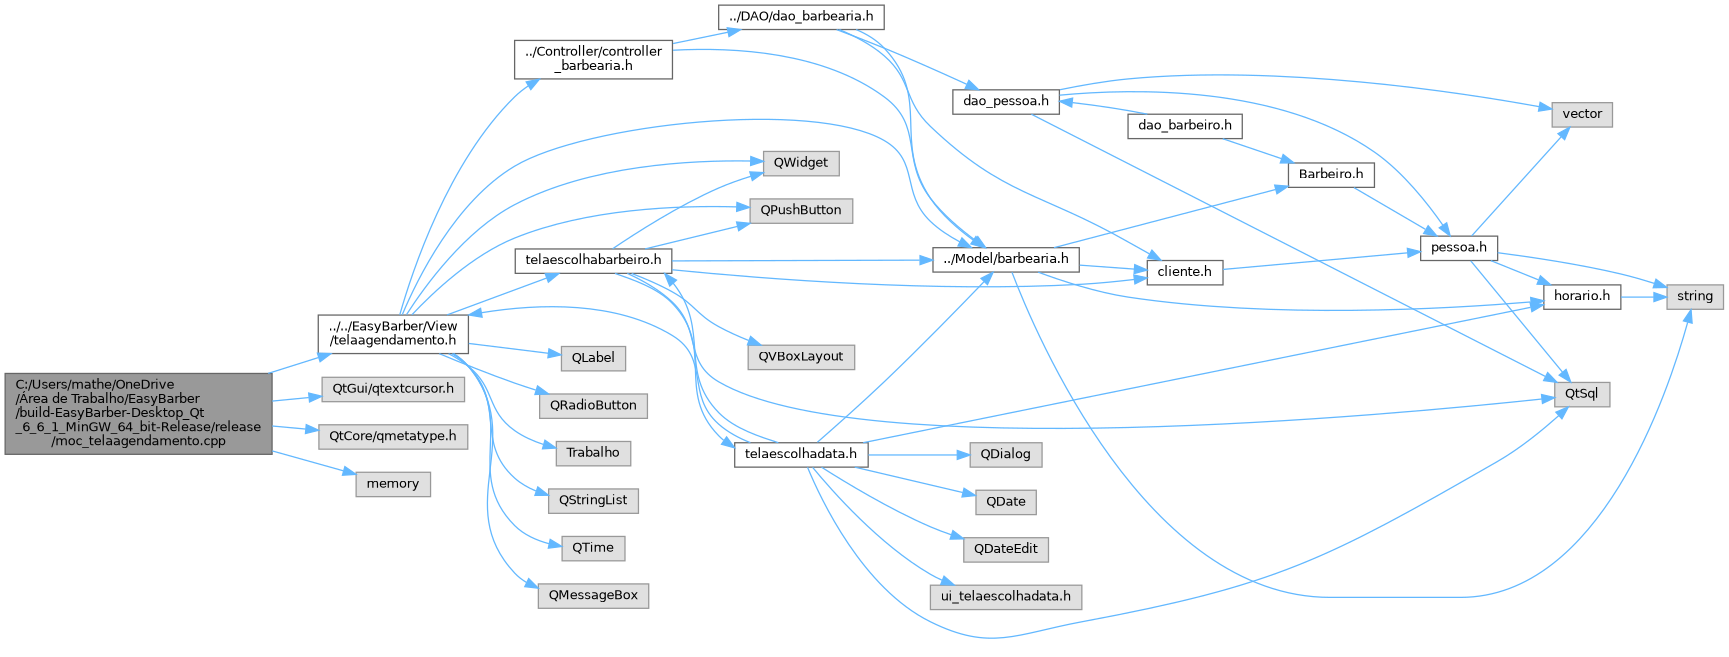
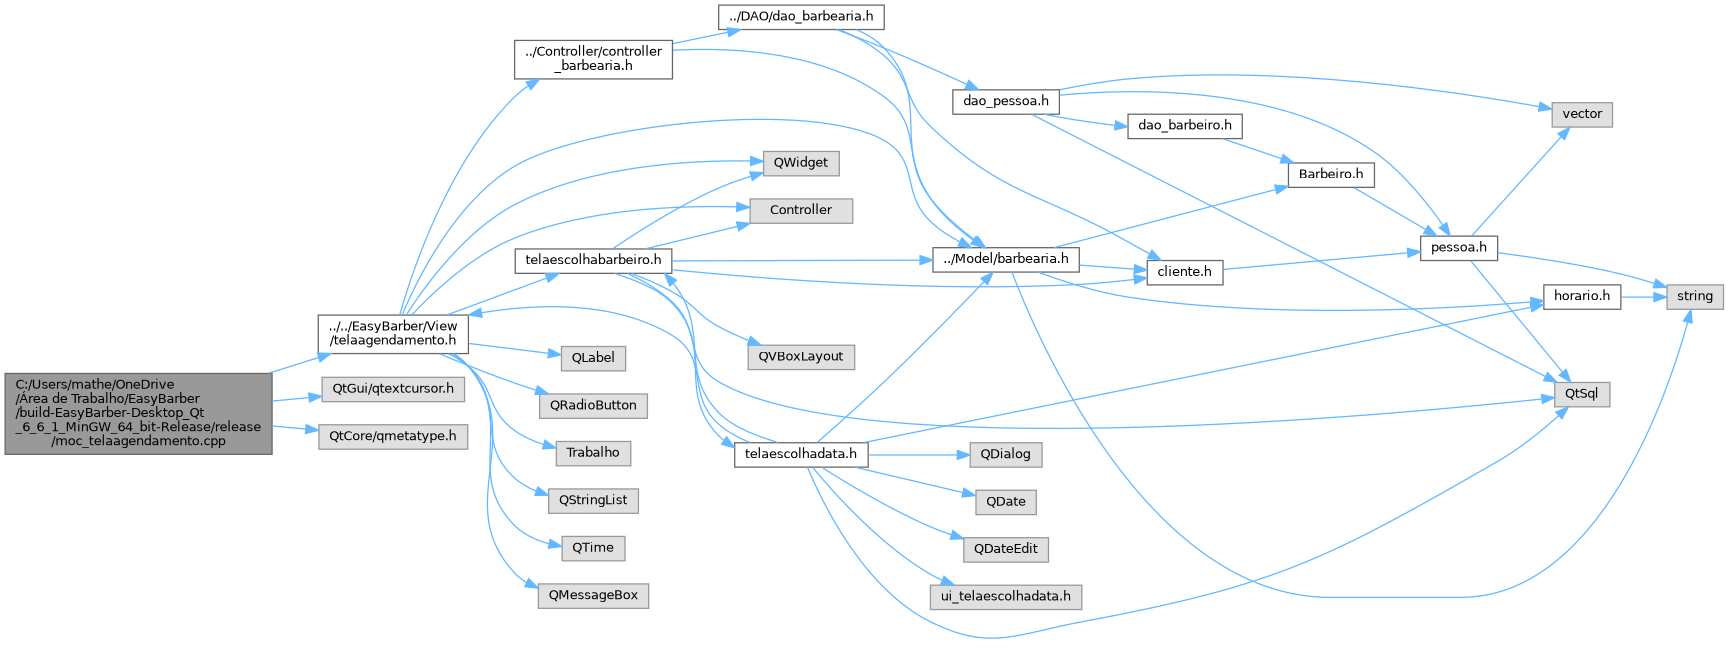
(1110, 108) -> (1079, 121)
(801, 211) -> (801, 211)
(1515, 270) -> none
(393, 484) -> none
